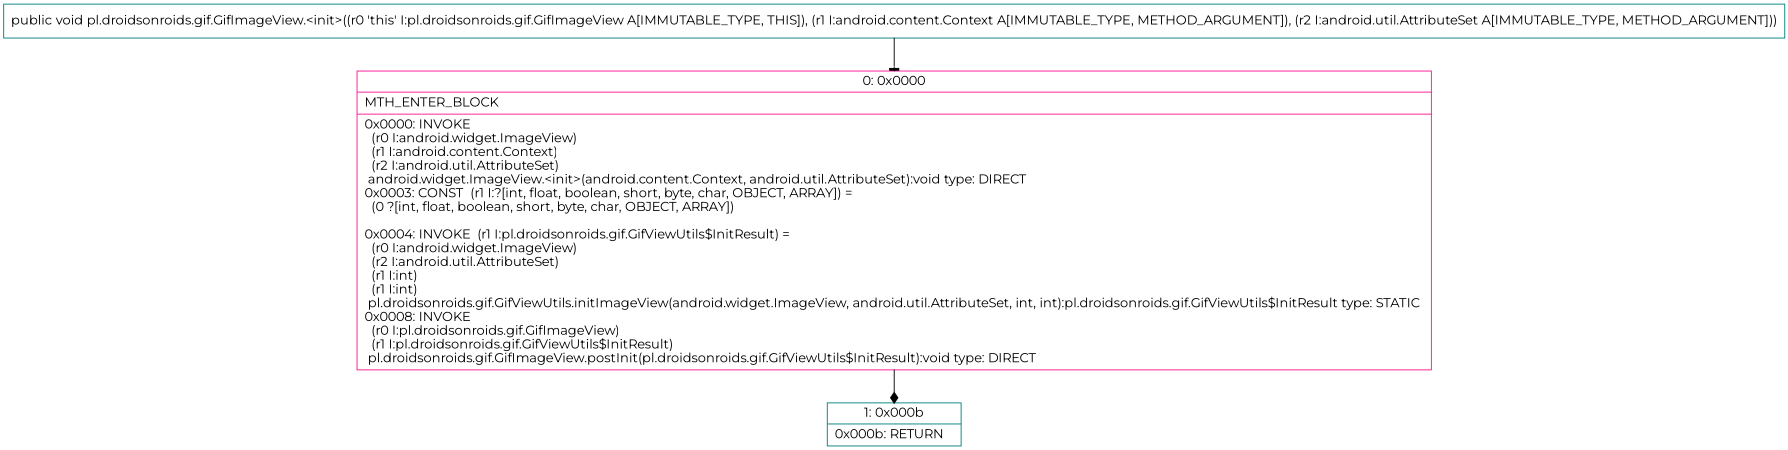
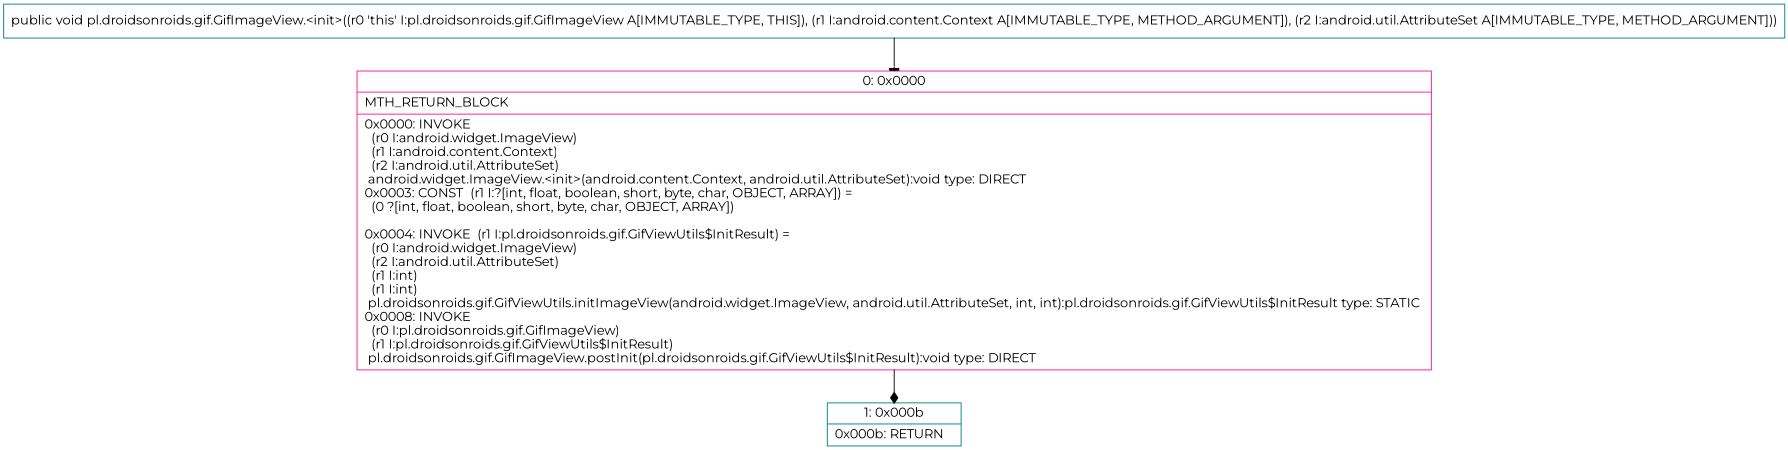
(432, 103) -> (436, 103)
